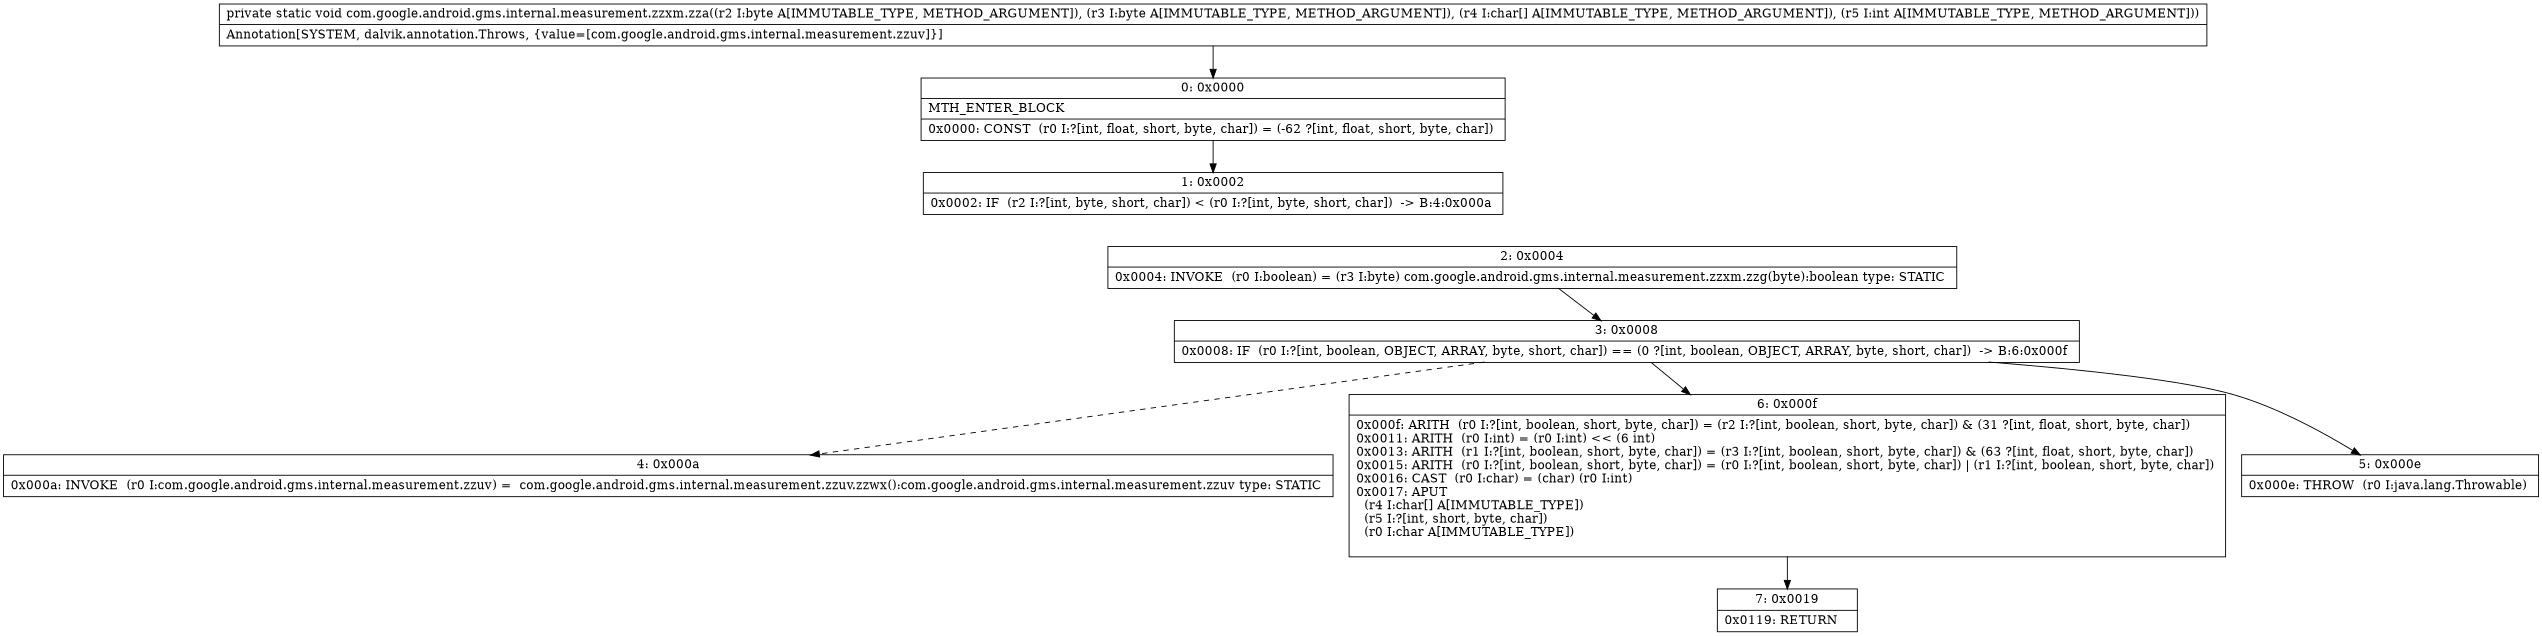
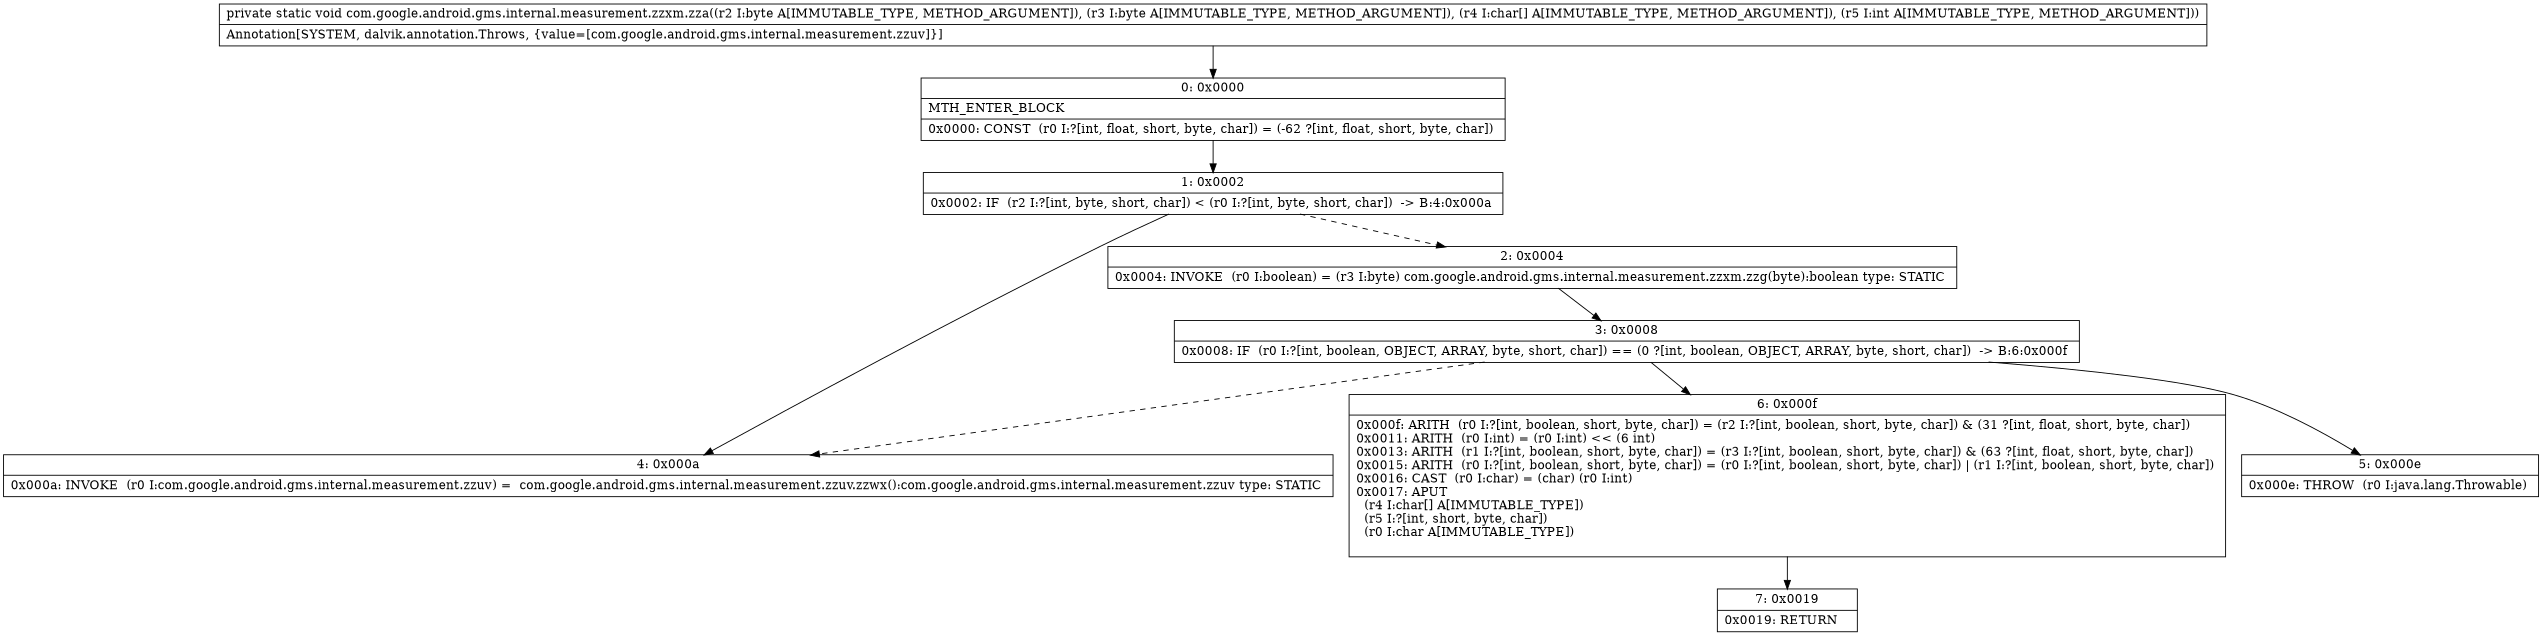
none -> (1368, 229)
none -> (939, 329)
(1787, 621) -> (1787, 621)
